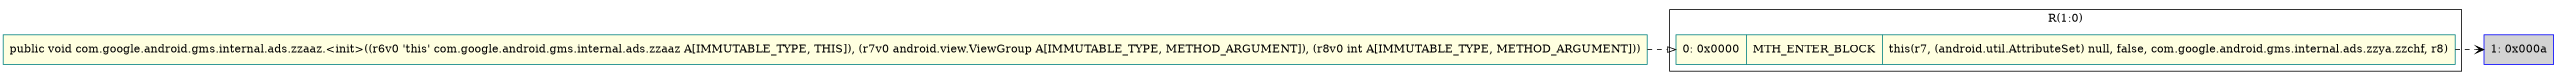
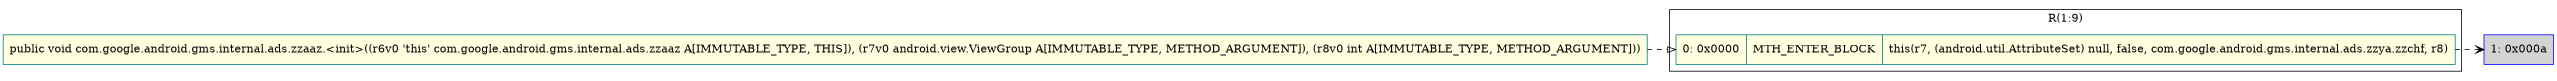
(2066, 19) -> (2066, 19)
